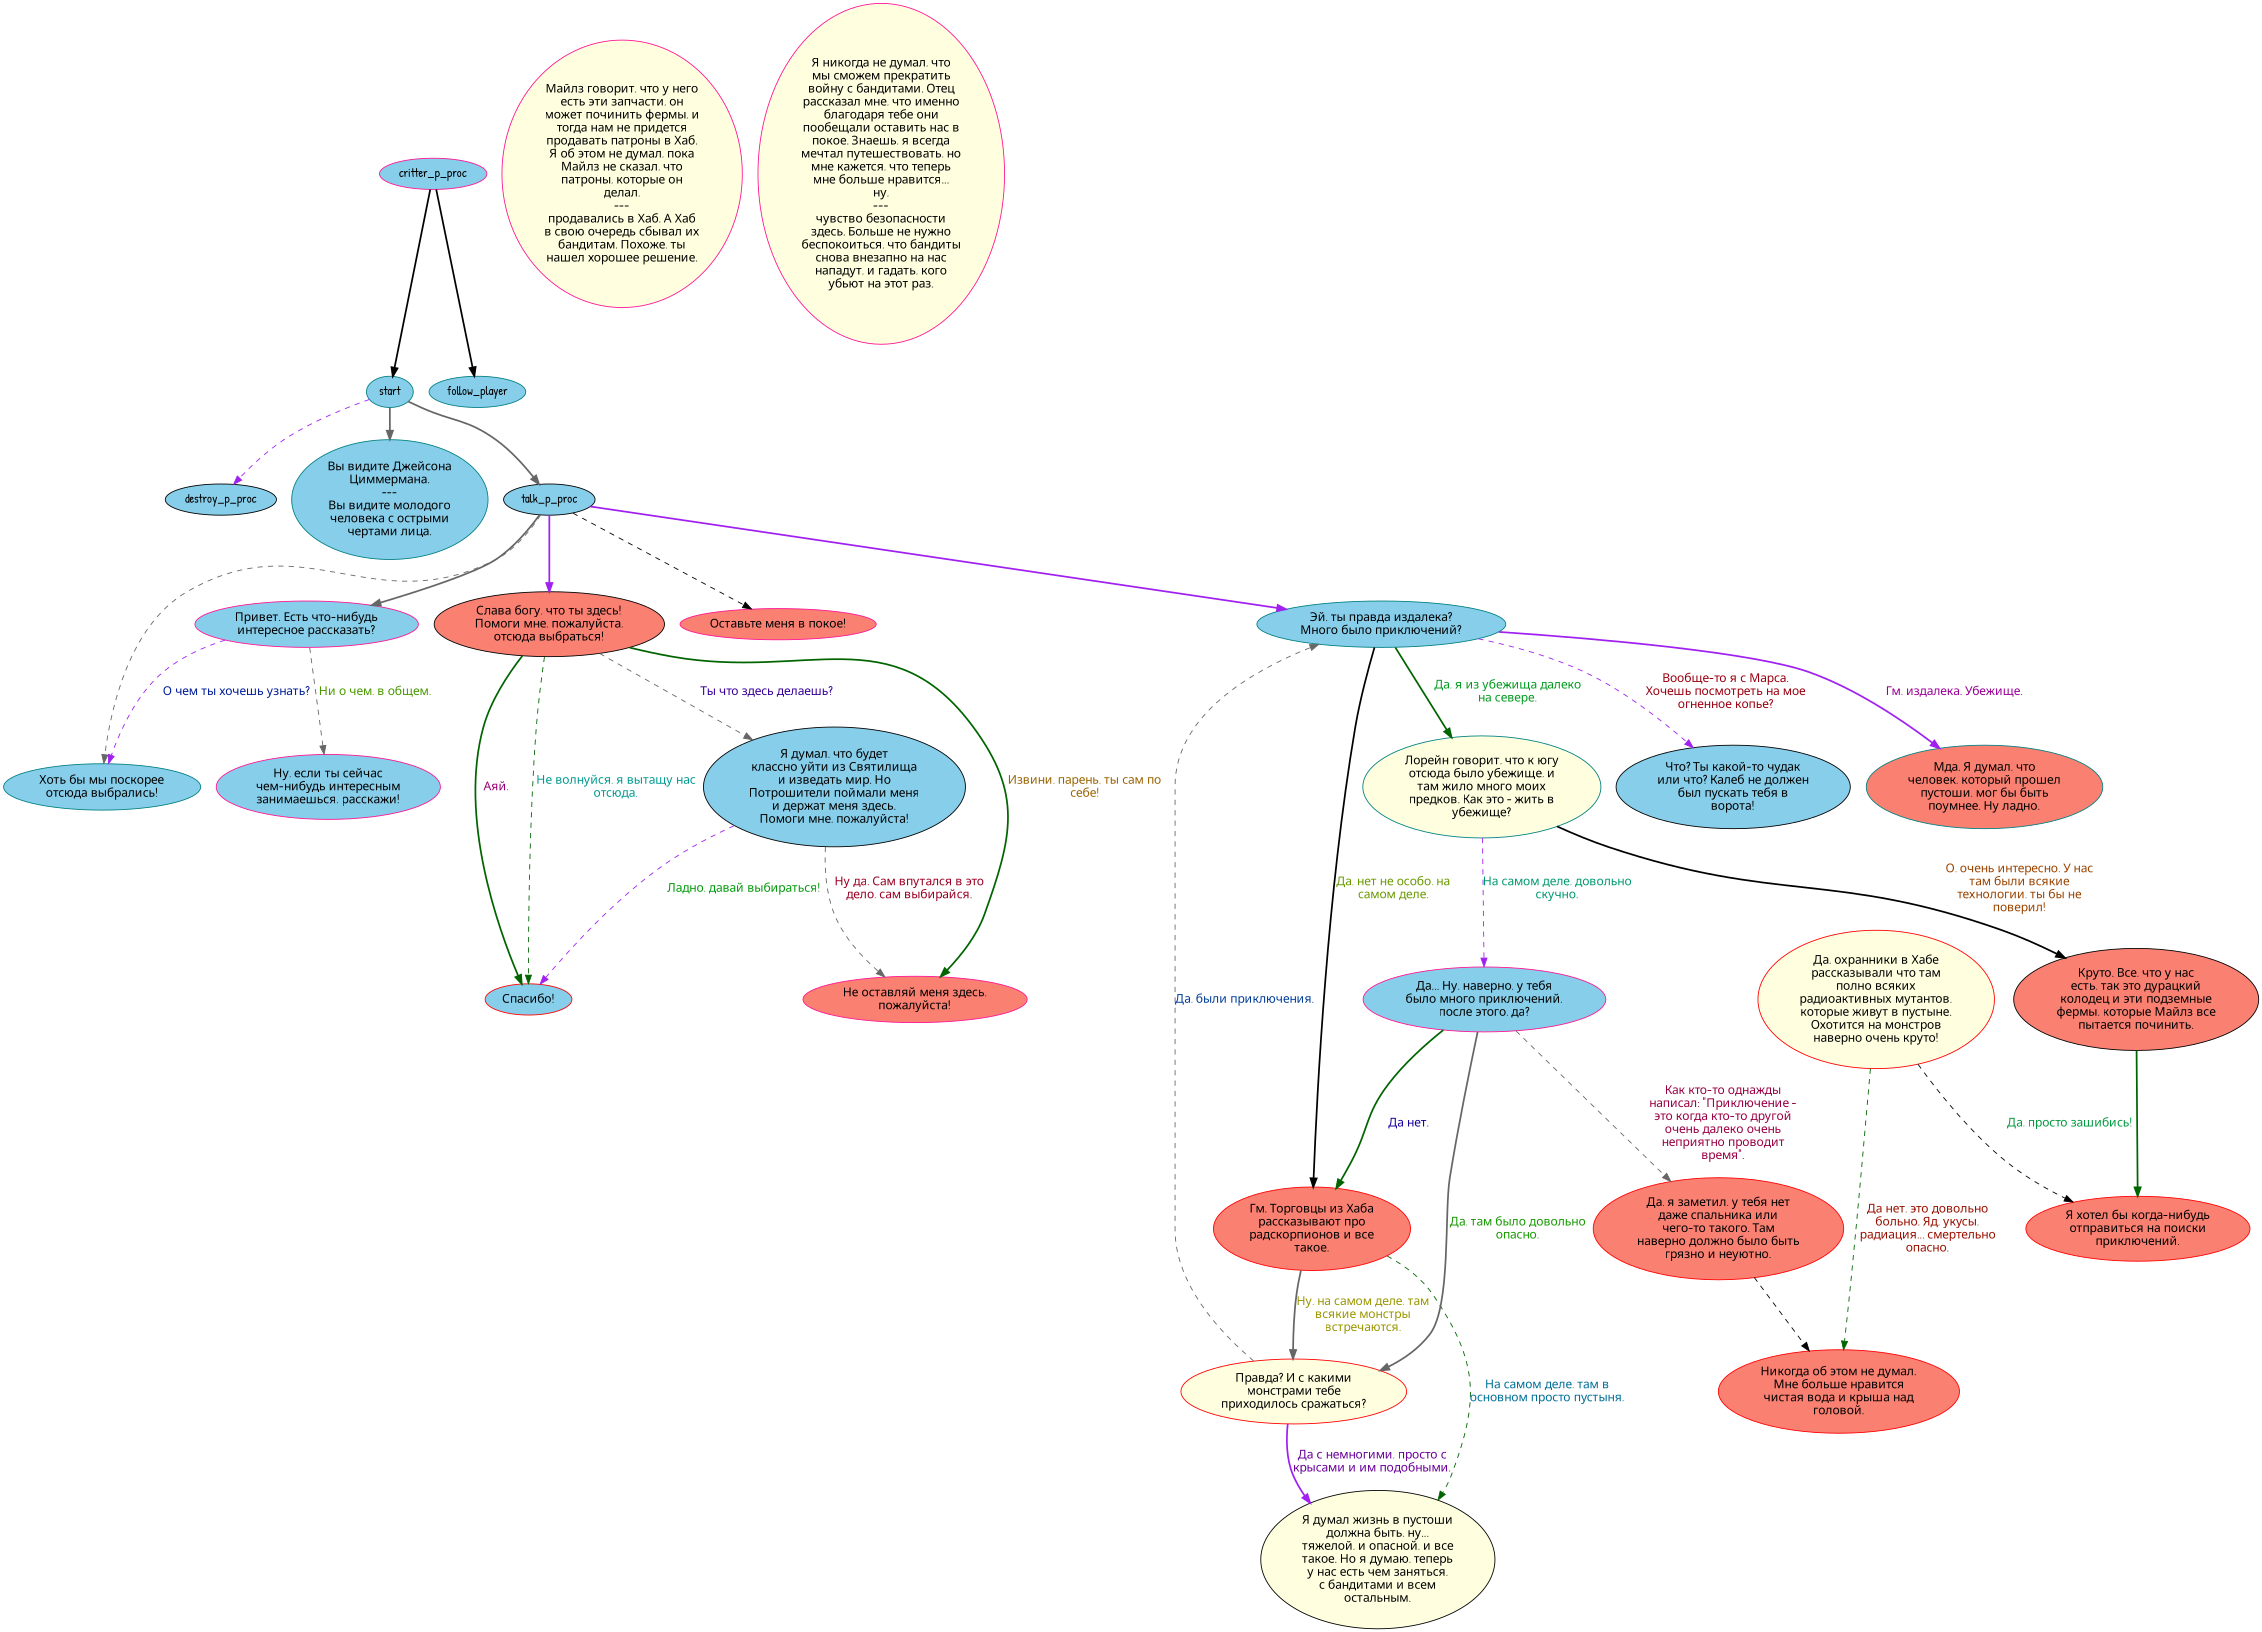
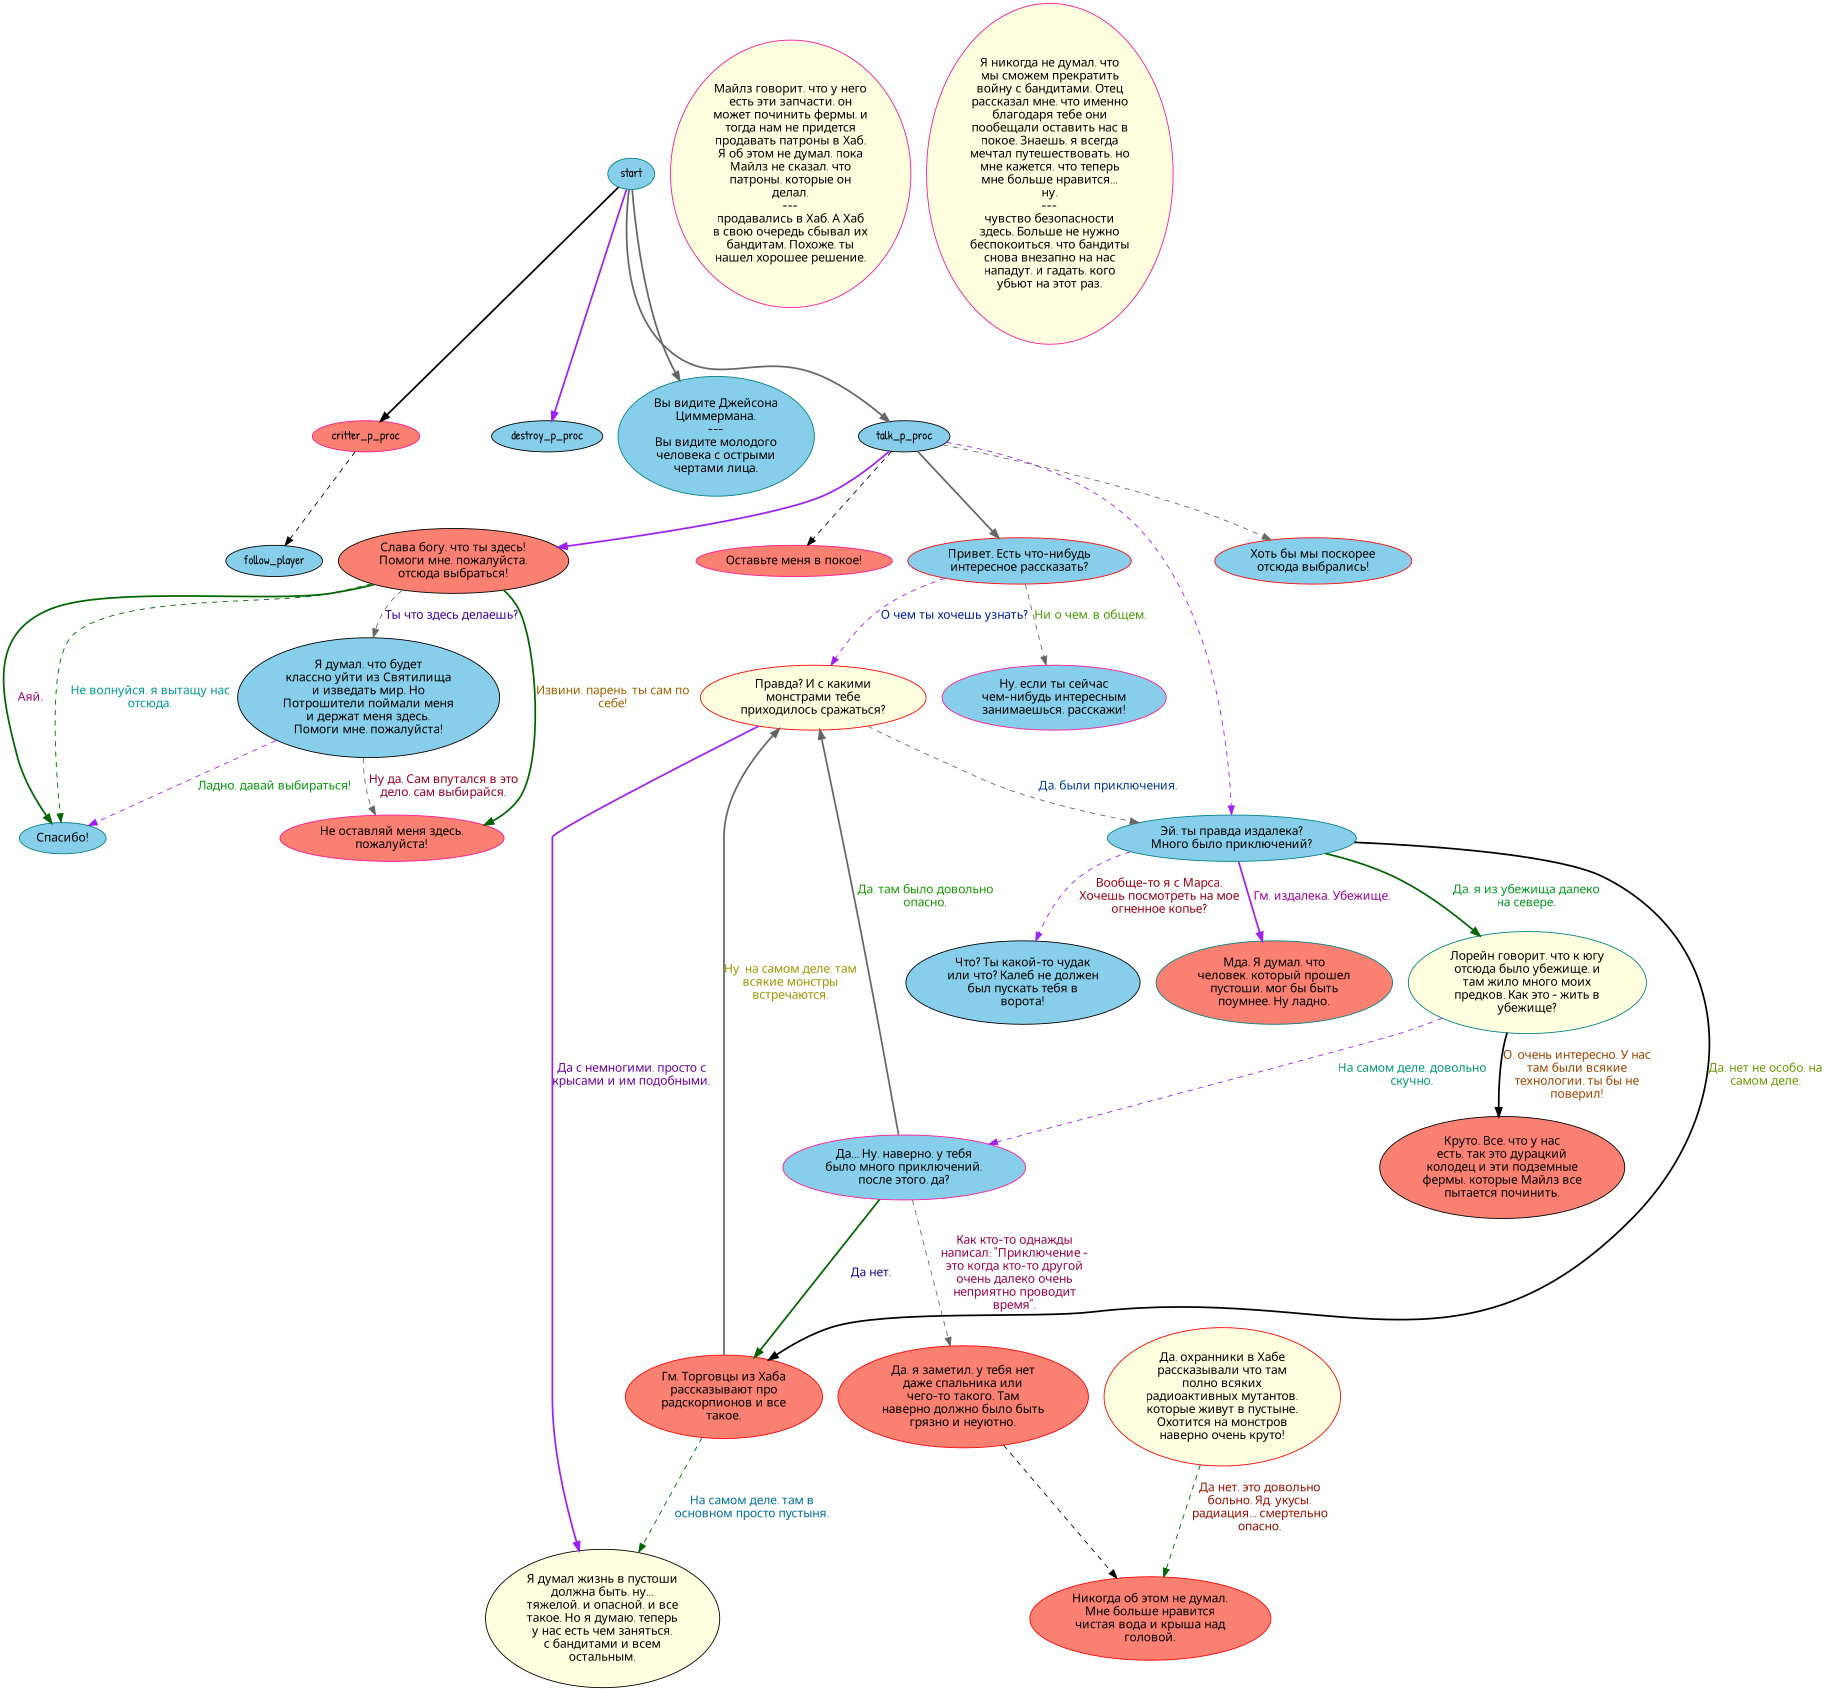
(433, 174) -> (366, 436)
(454, 278) -> (323, 495)
(412, 279) -> (503, 301)
(477, 392) -> (274, 561)
(299, 430) -> (591, 301)
(934, 557) -> (1165, 561)
(307, 624) -> (1020, 561)
(153, 682) -> (883, 608)
(102, 787) -> (1313, 561)
(529, 999) -> (63, 838)
(2138, 1229) -> none
